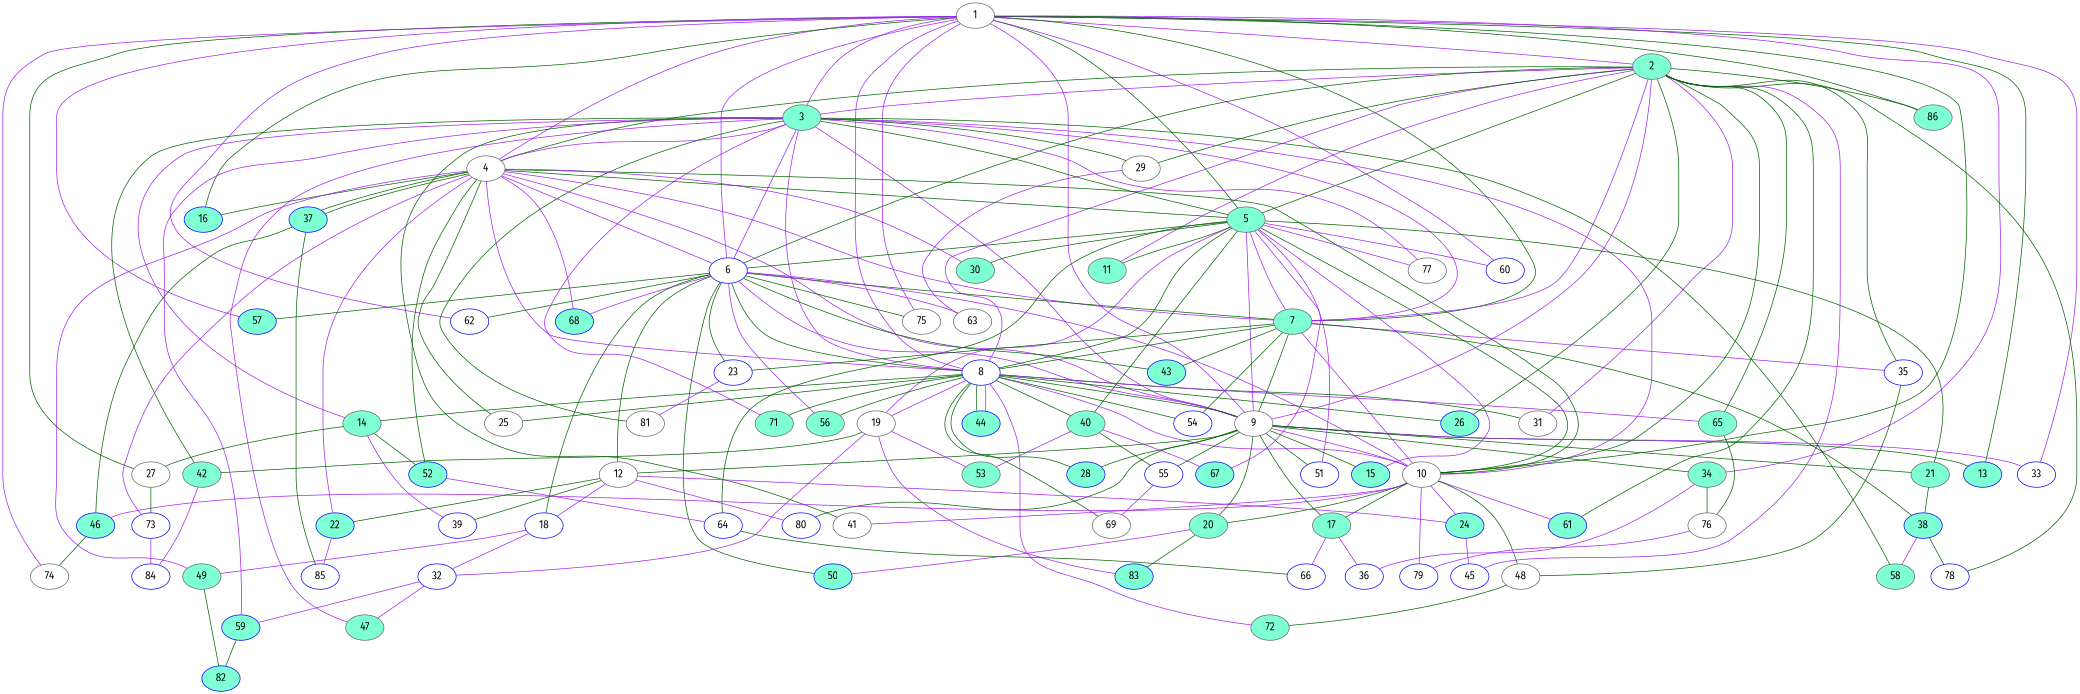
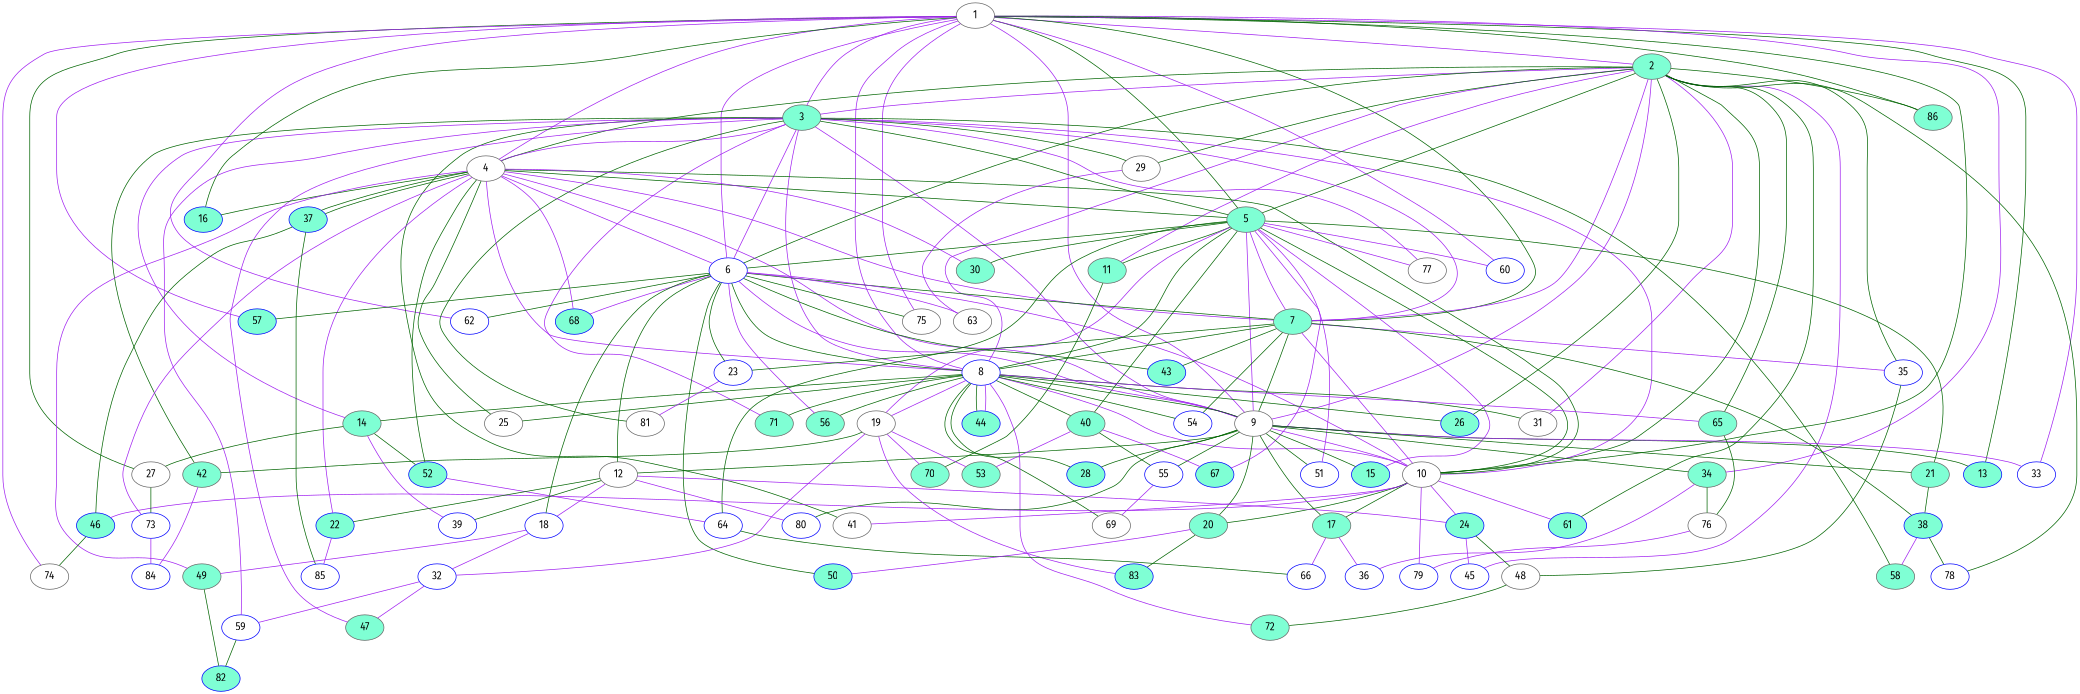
none -> (930, 475)
(1489, 512) -> (1489, 548)
(241, 628) -> (241, 628)
